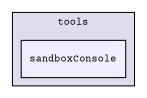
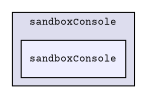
(73, 22) -> (73, 22)
